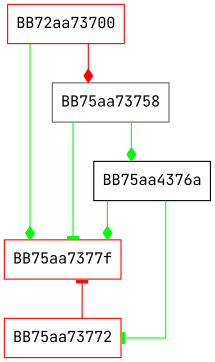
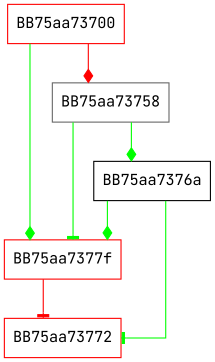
(66, 24) -> (66, 24)
(152, 181) -> (152, 181)
(82, 302) -> (43, 296)
